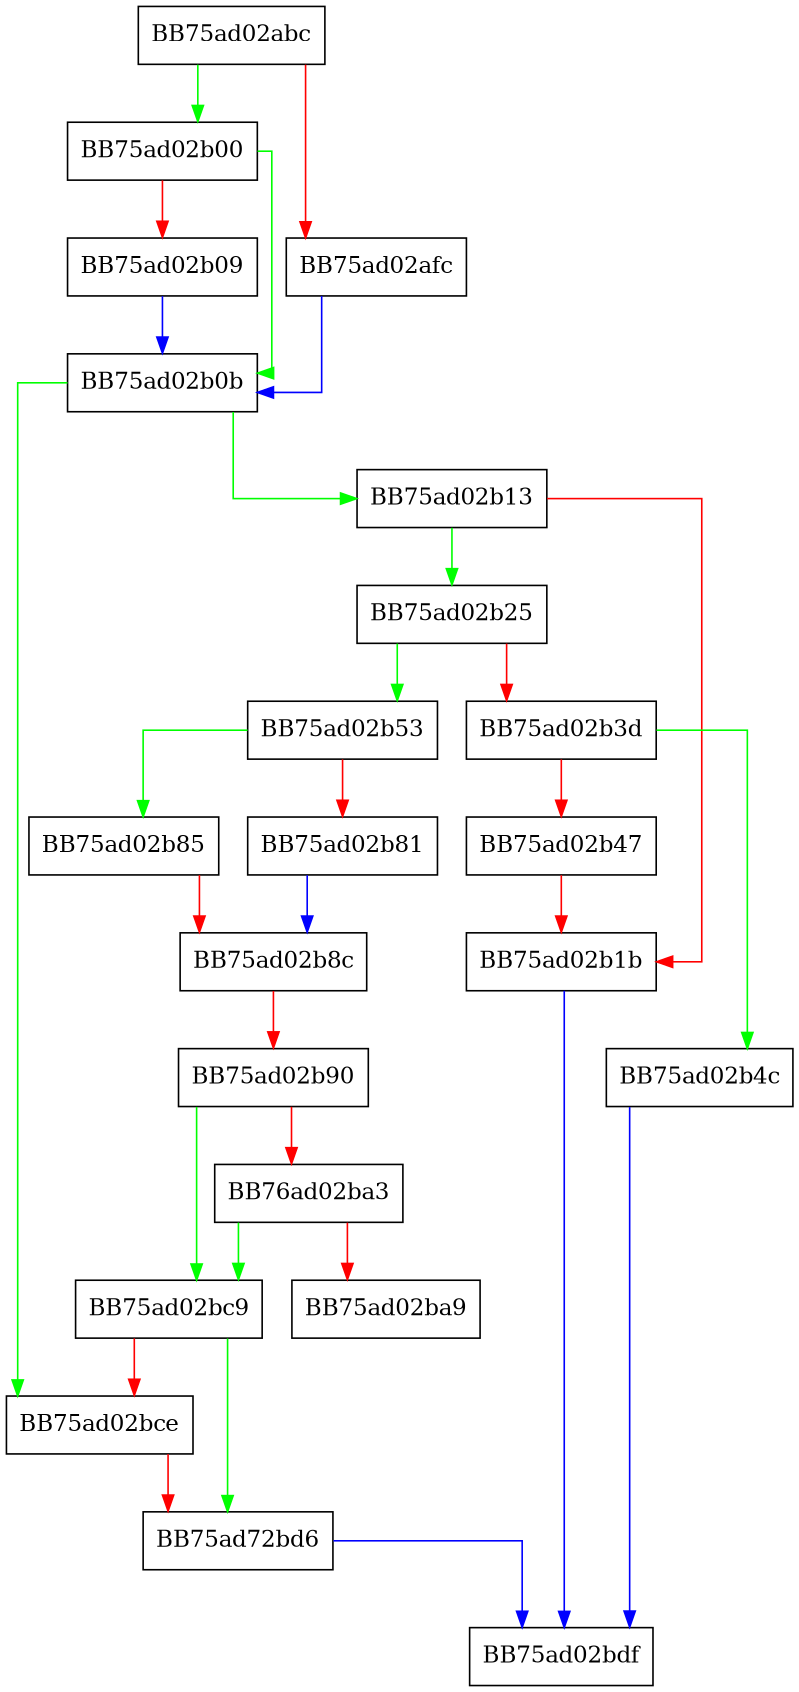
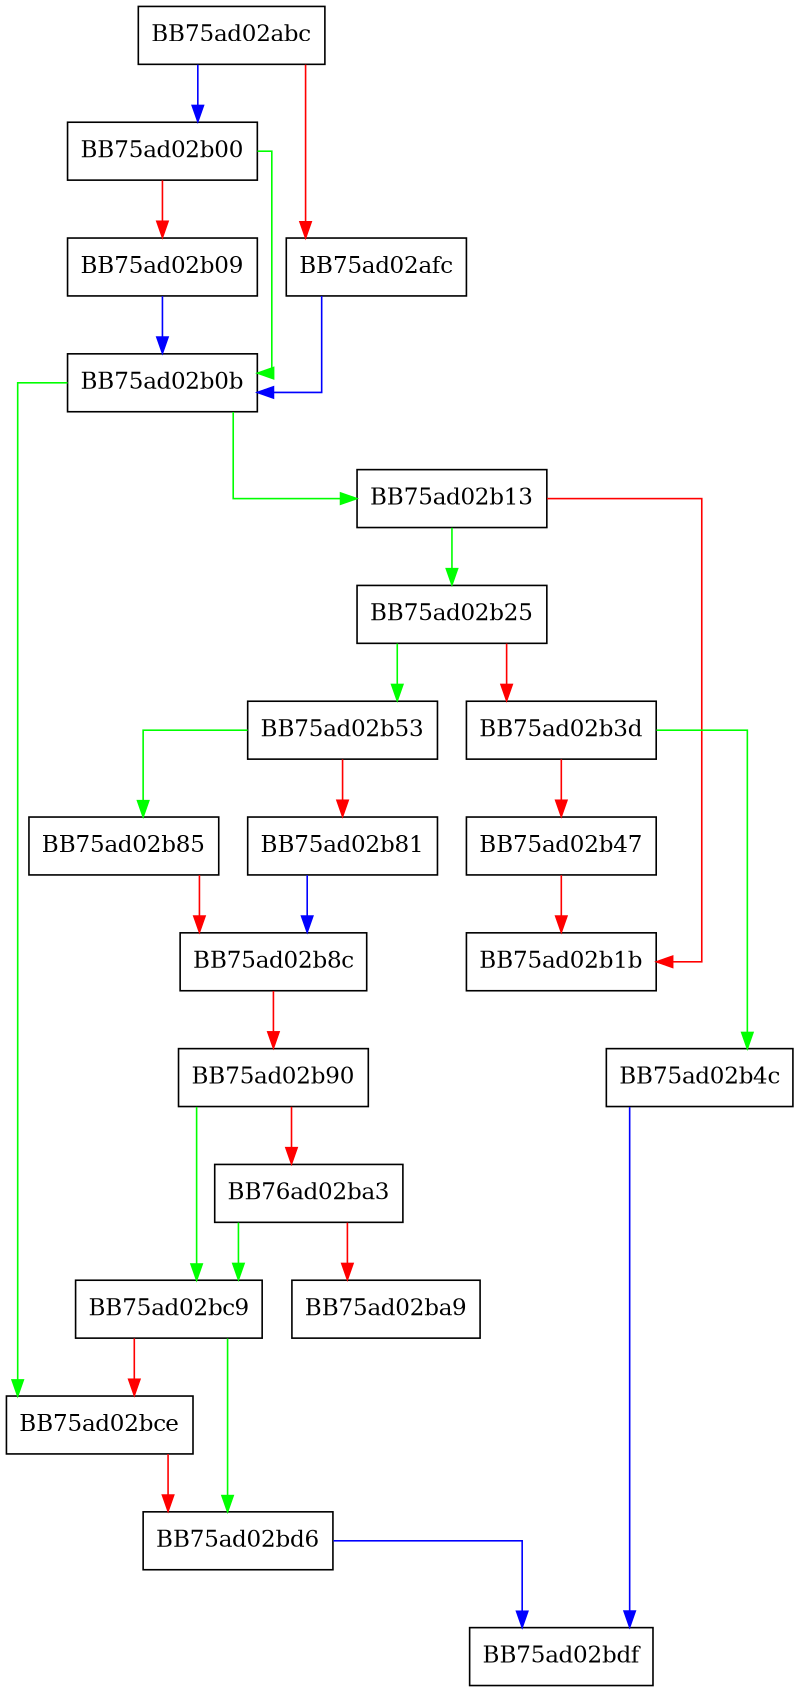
(198, 85) -> (198, 85)
(564, 1301) -> none
(238, 1541) -> (238, 1541)
